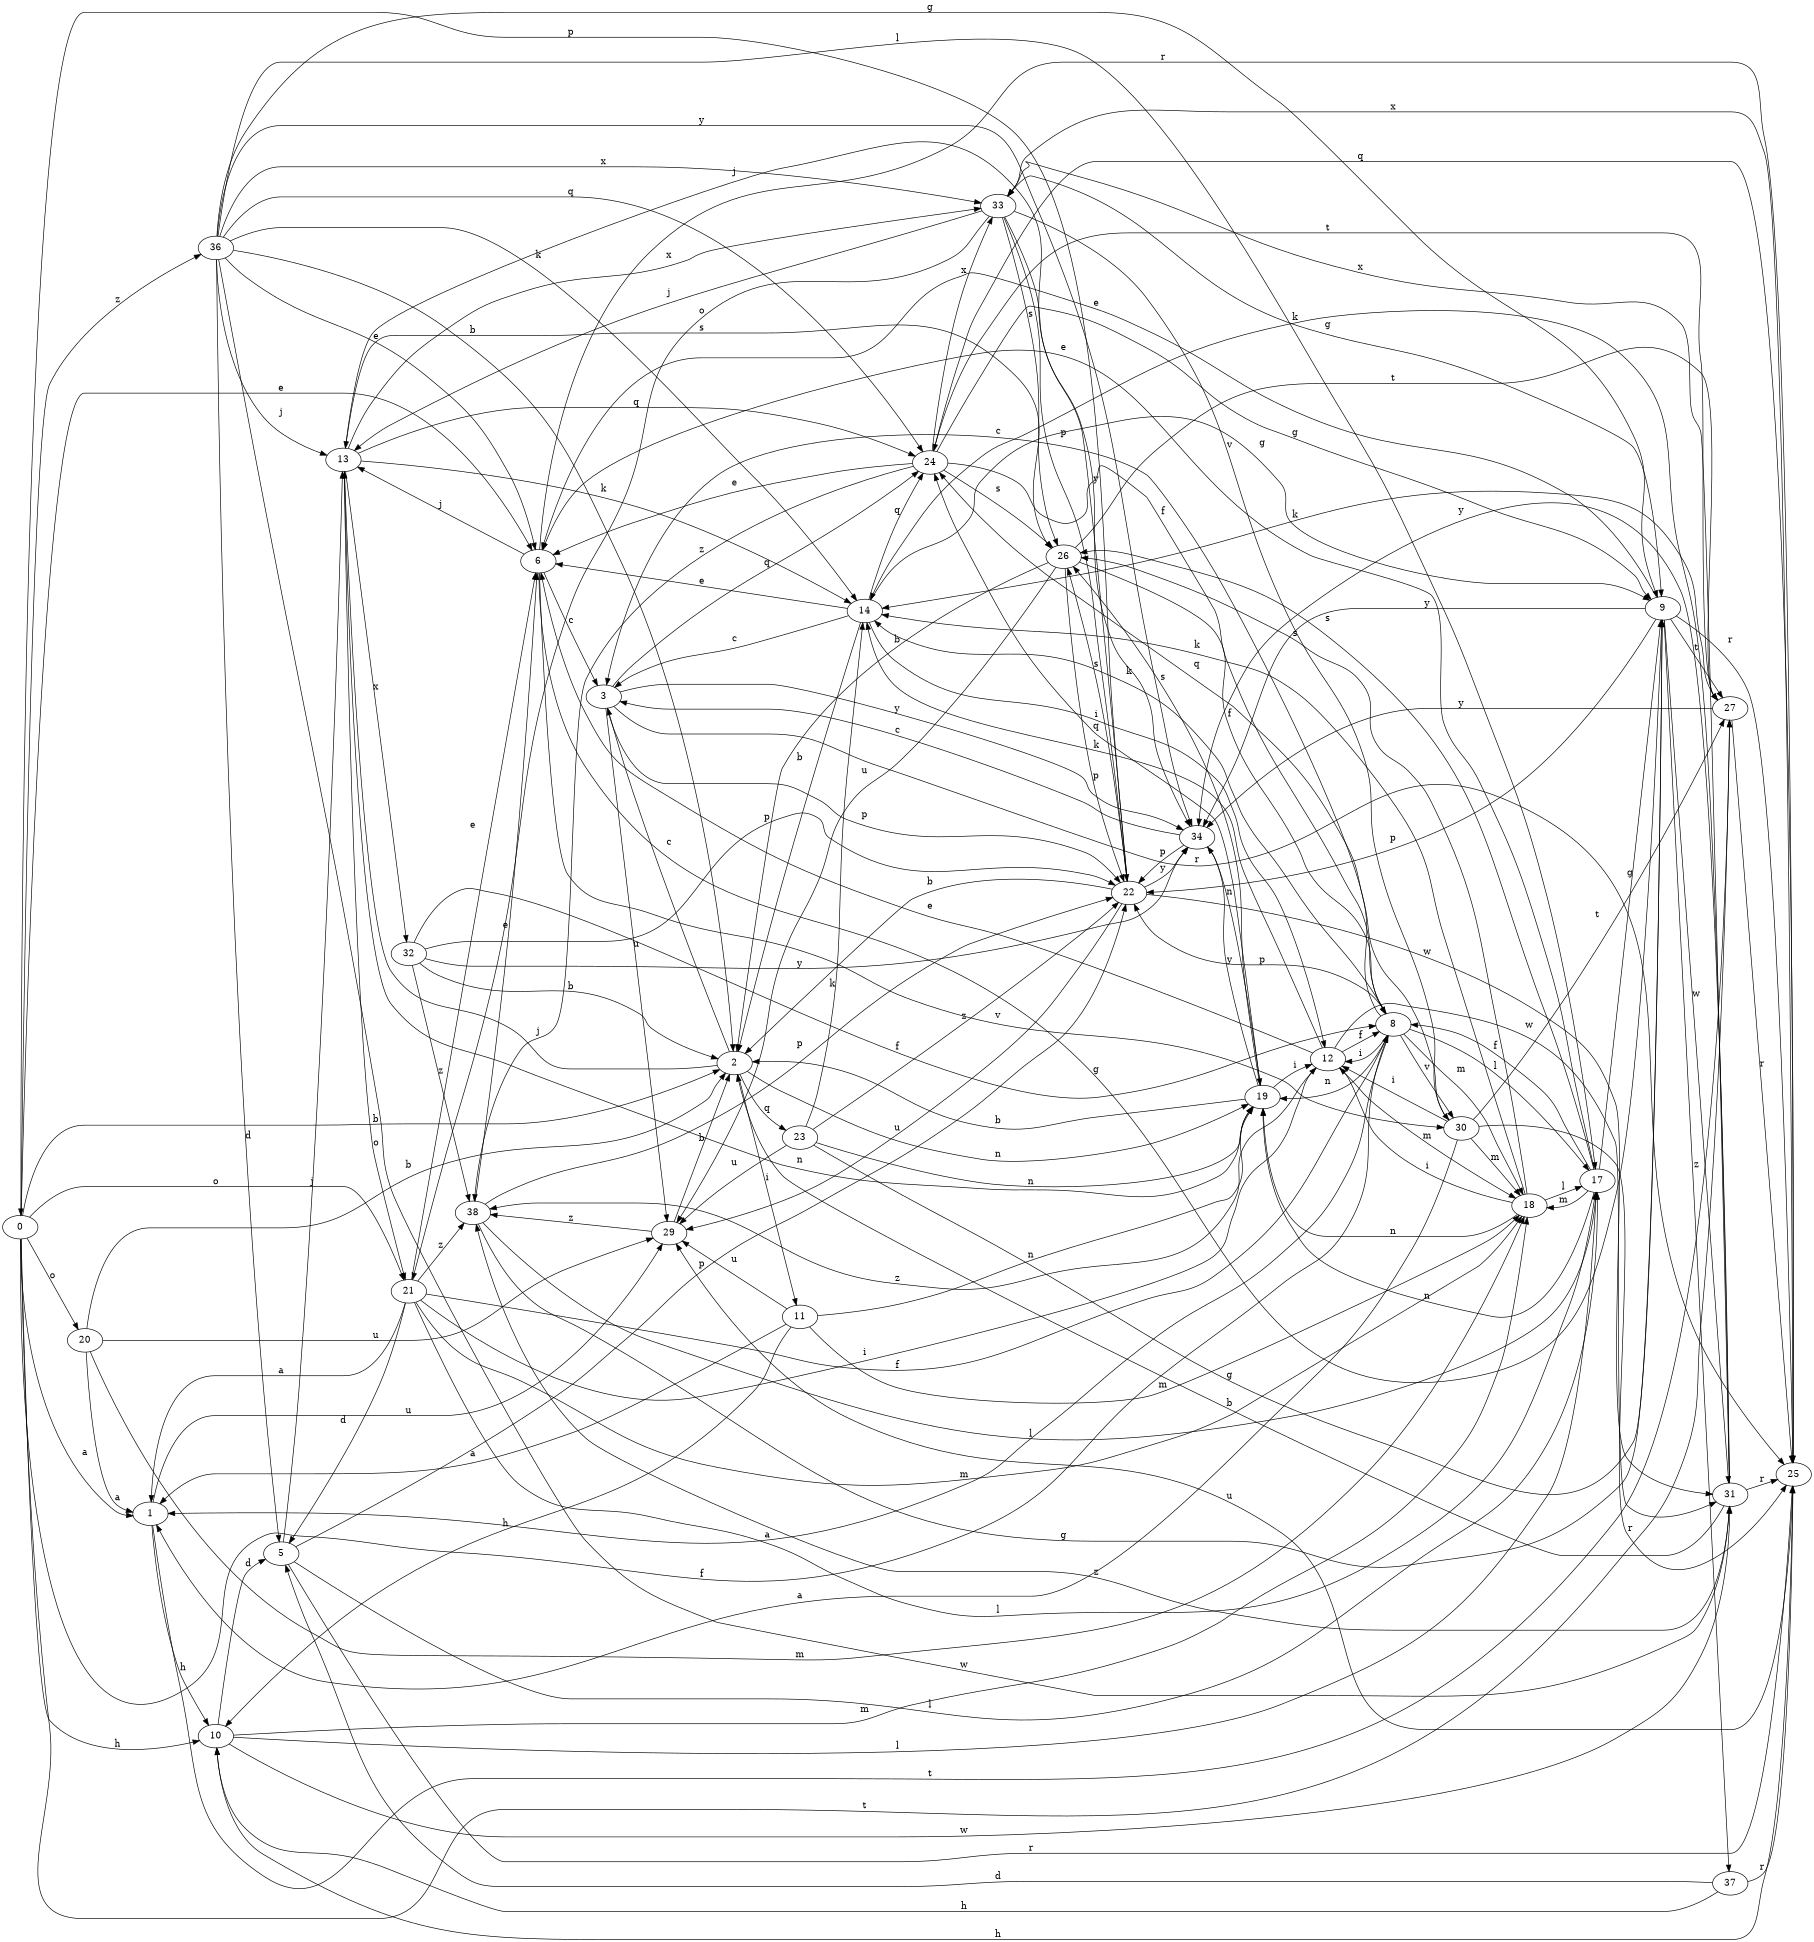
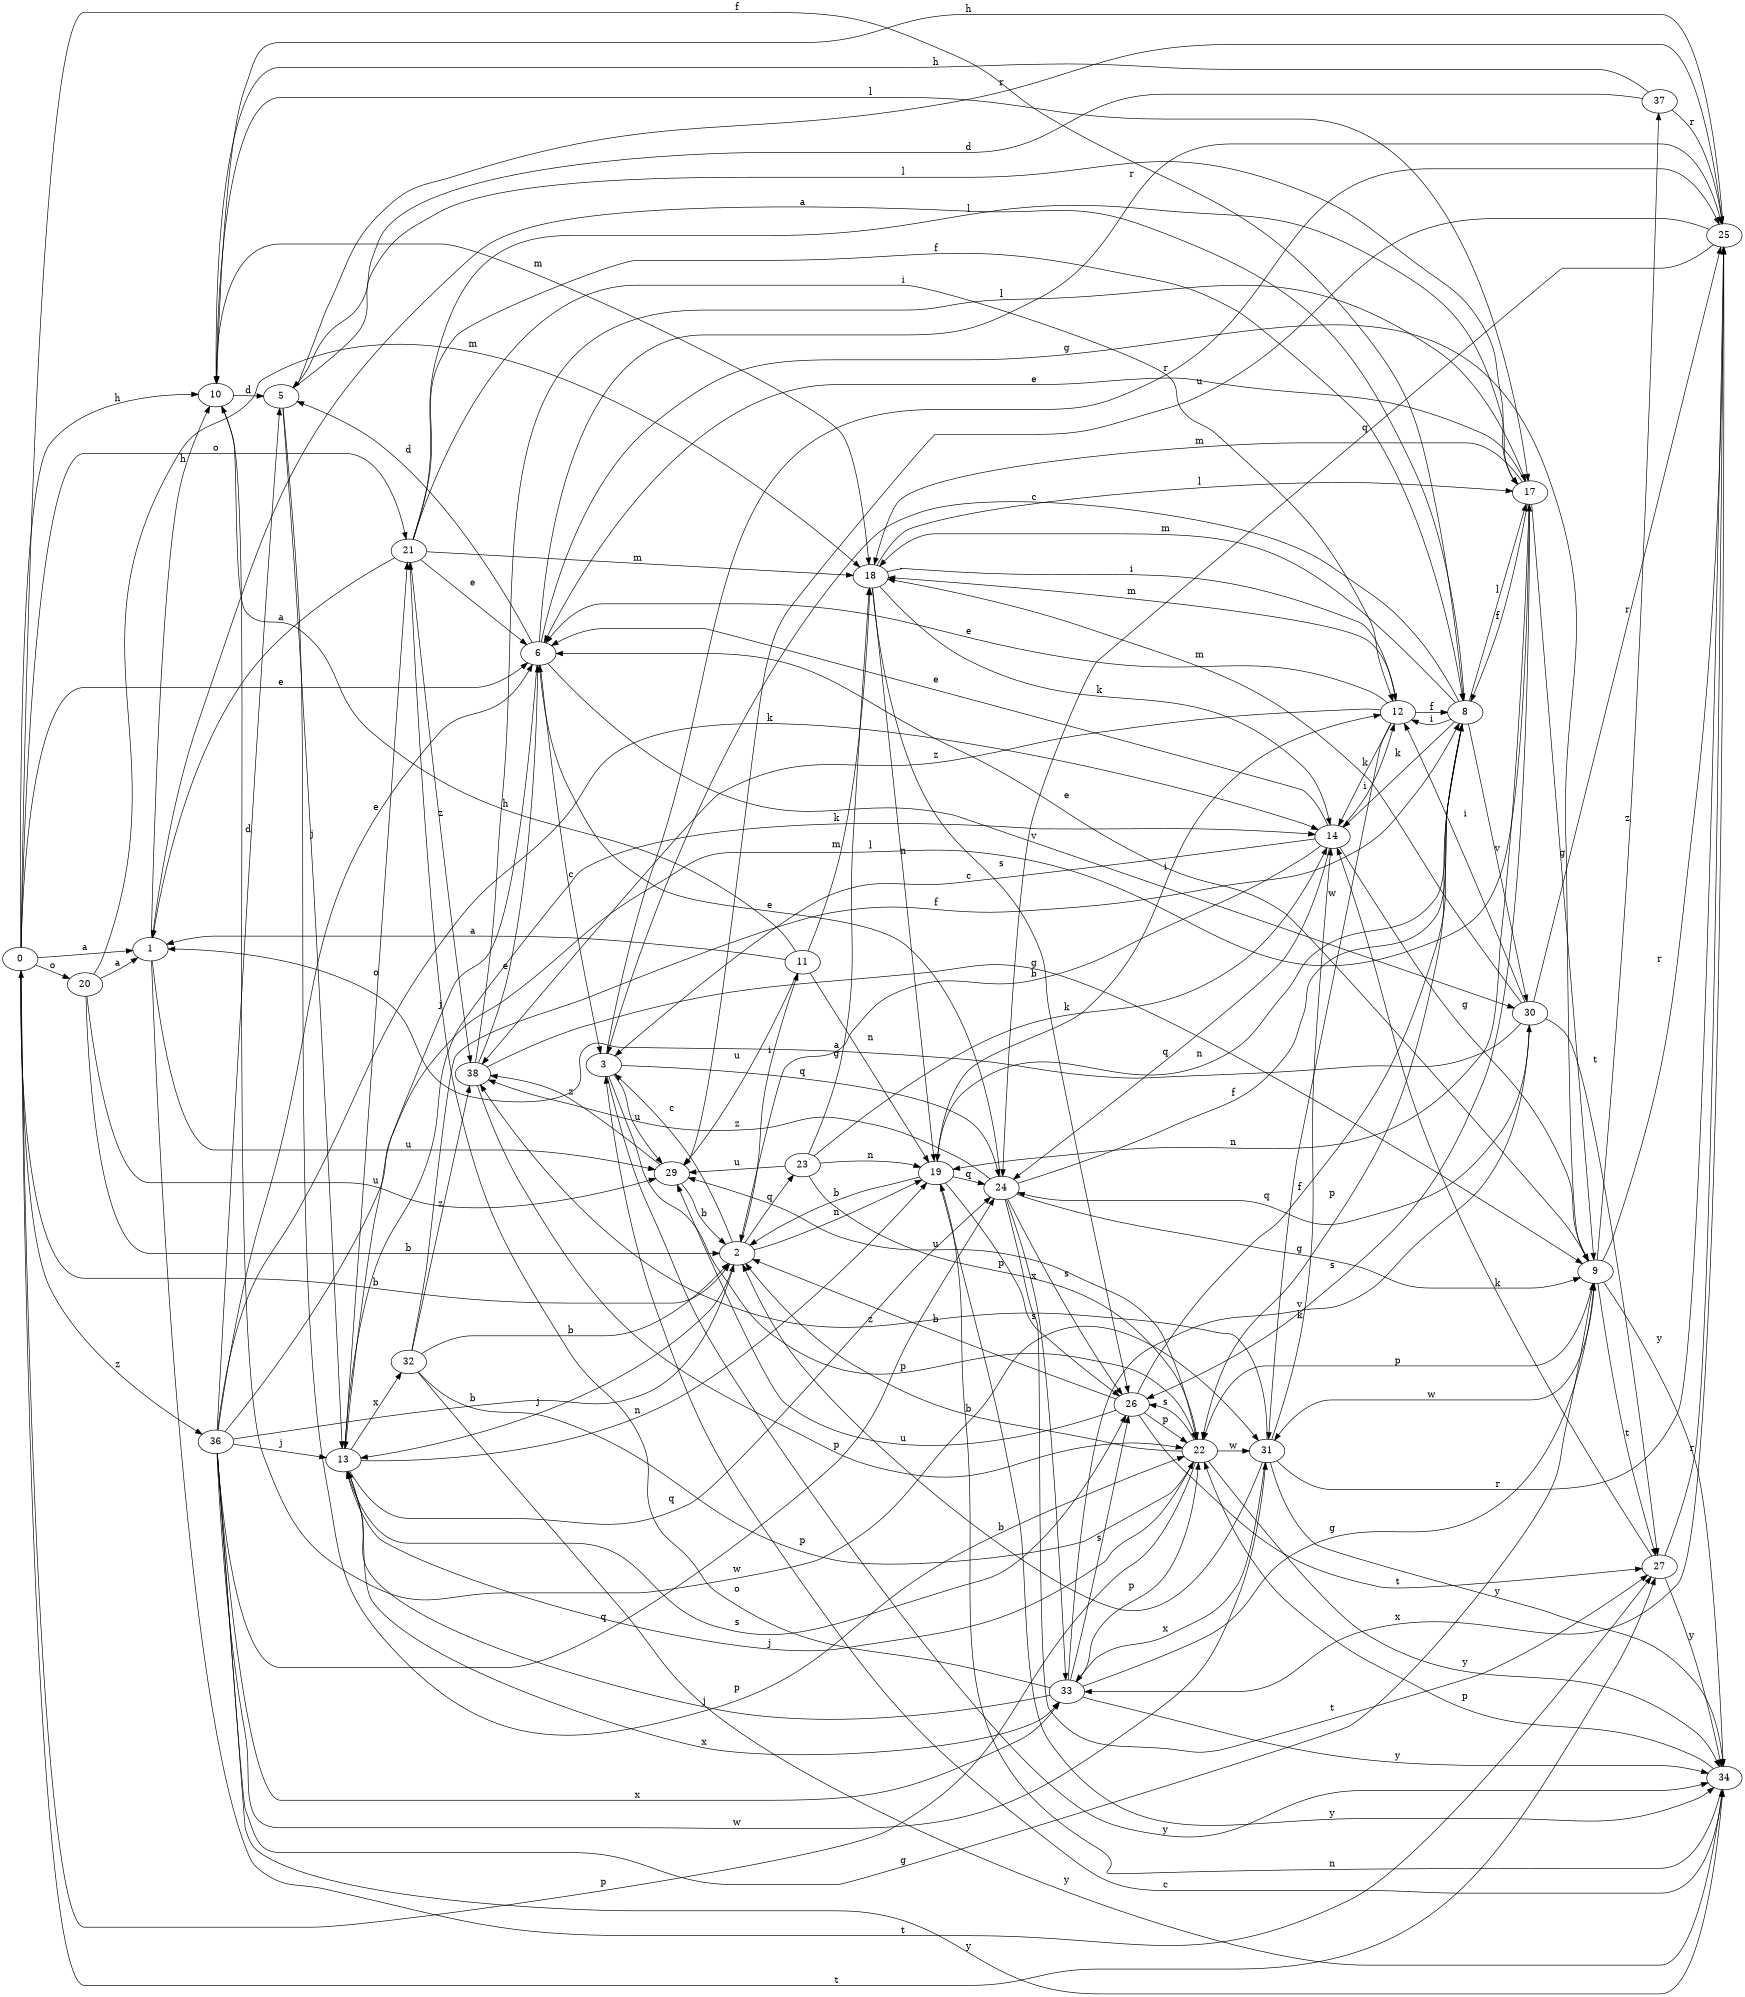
(964, 1016) -> (1002, 1264)
(360, 1425) -> (438, 502)
(1597, 1480) -> (852, 877)
